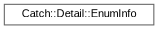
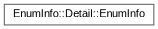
(79, 15) -> (79, 15)
